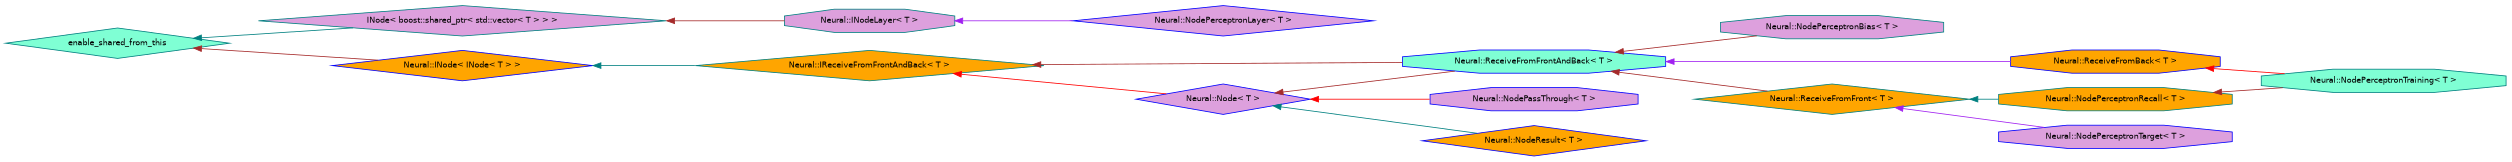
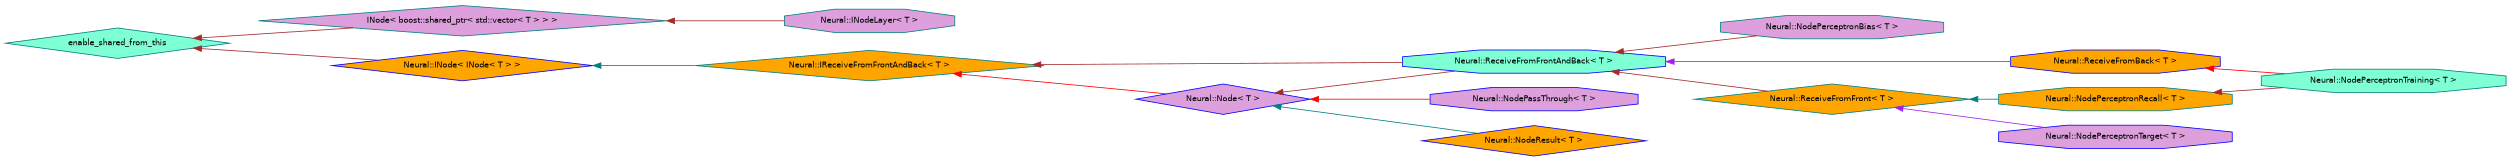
(1223, 21) -> none
(277, 33) -> (277, 33)
